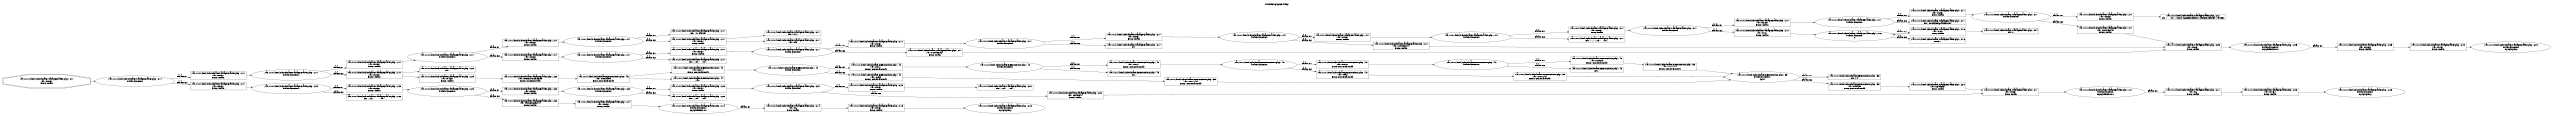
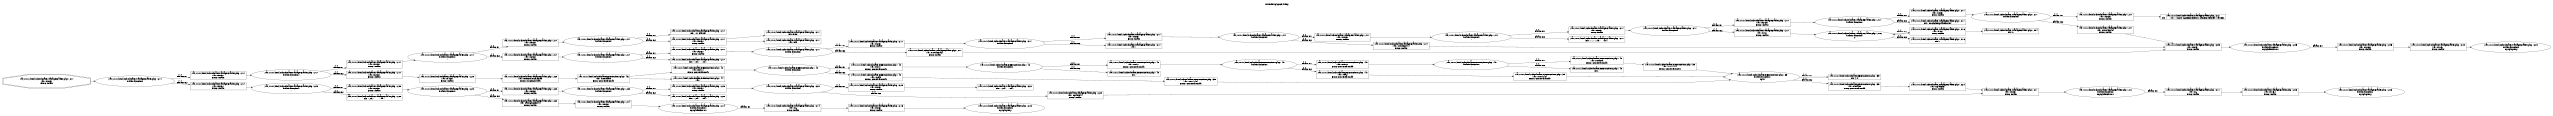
(793, 33) -> (793, 33)
(1938, 40) -> (1938, 40)
(1134, 46) -> (1134, 46)
(447, 70) -> none
